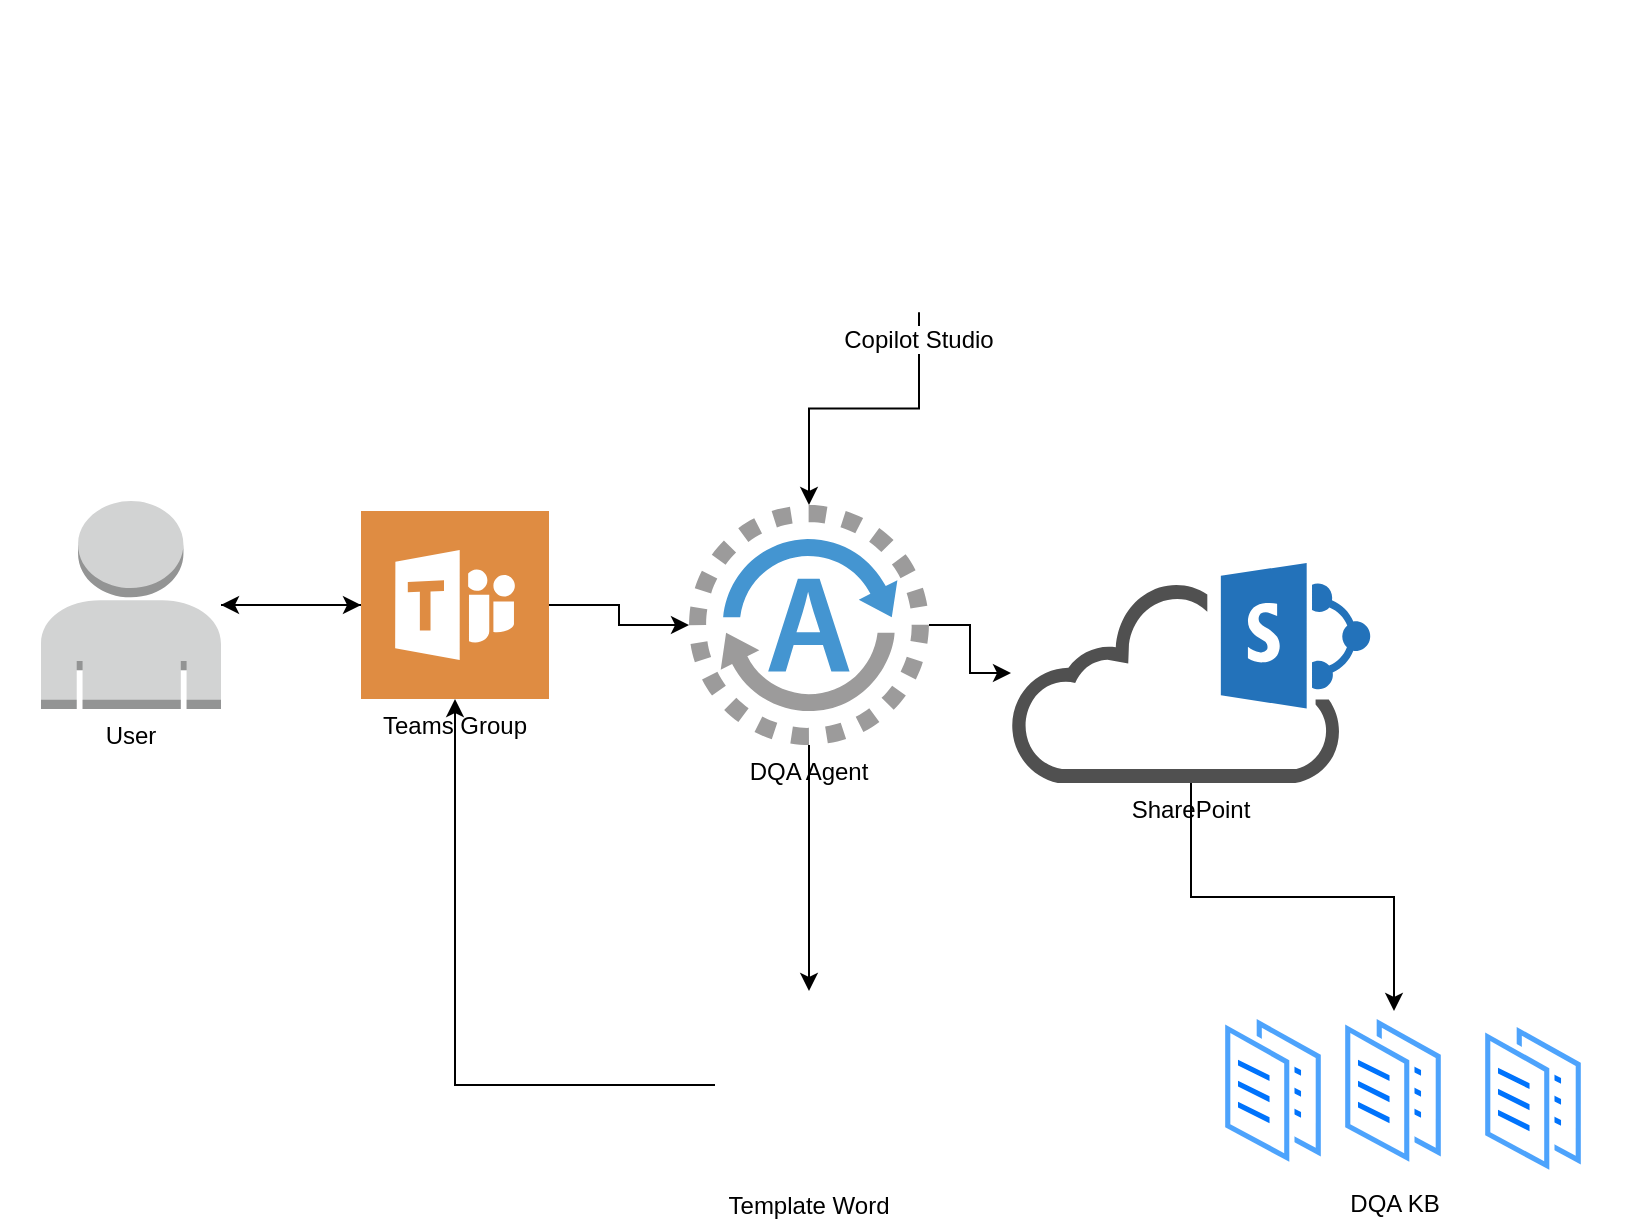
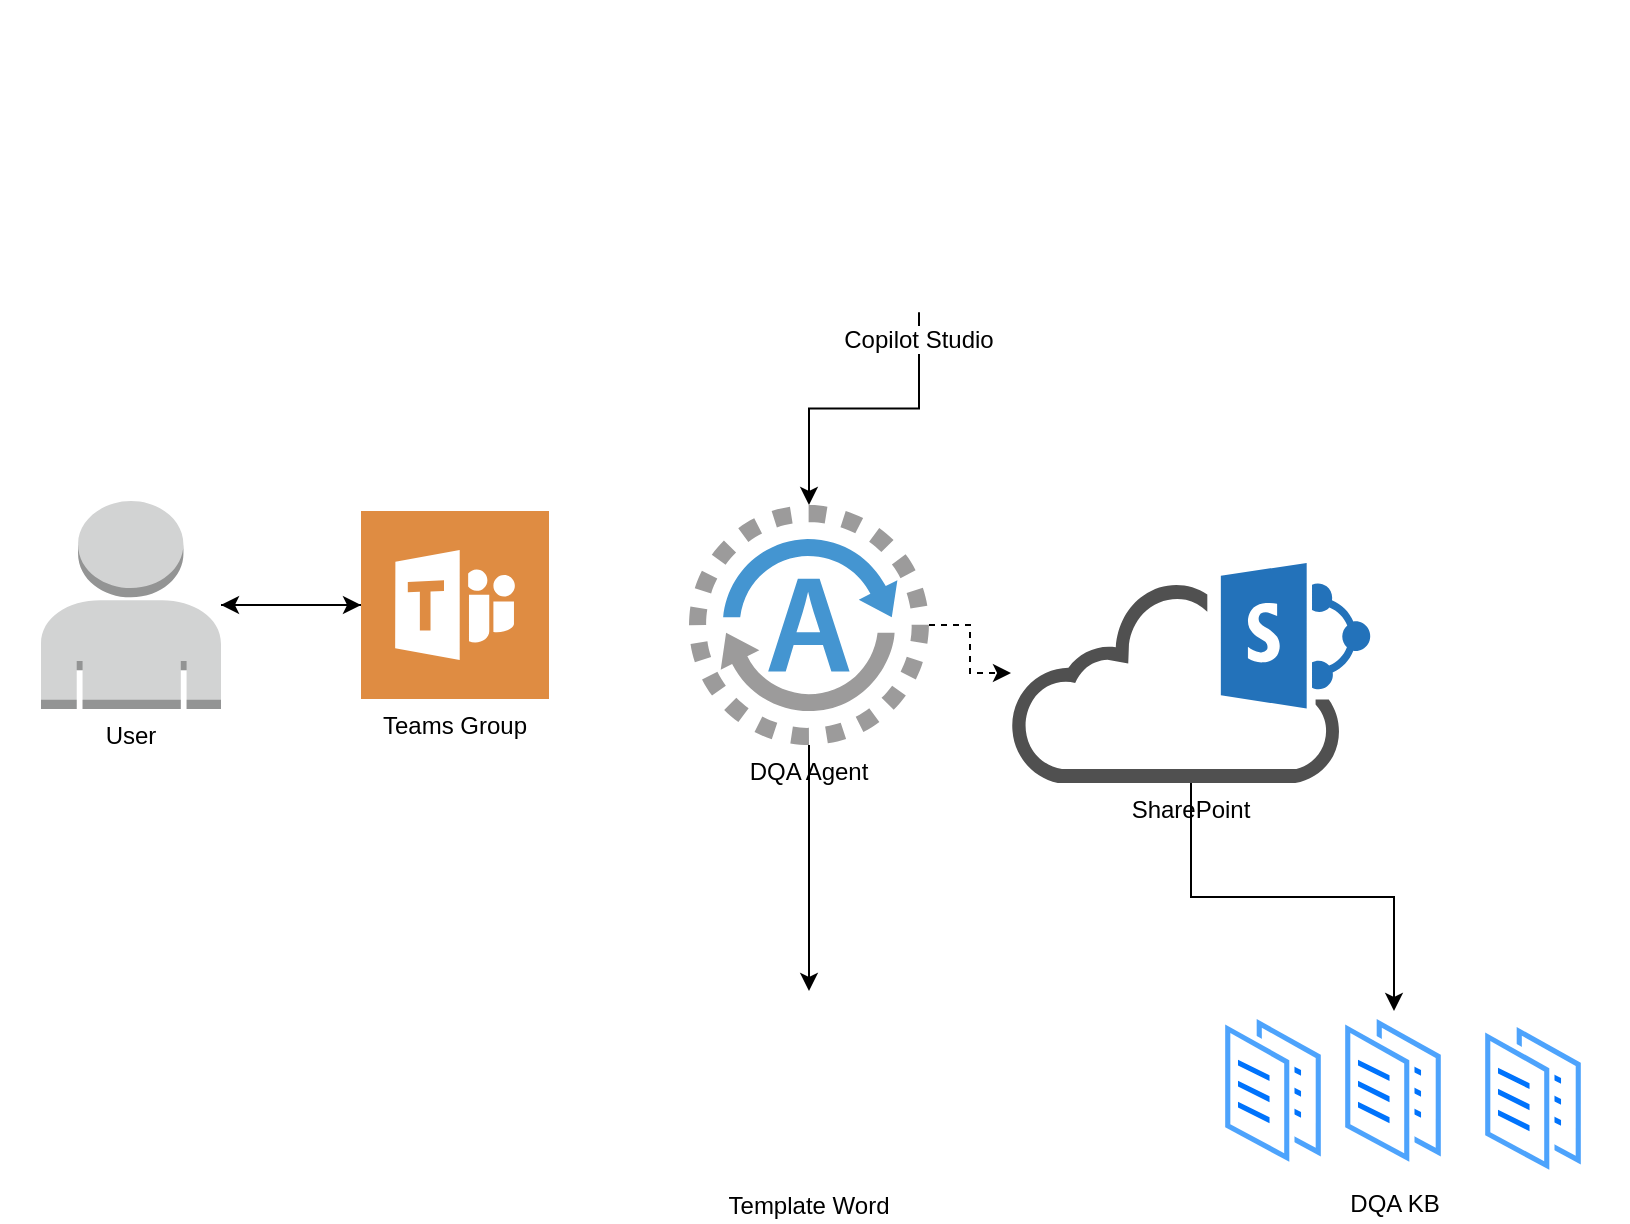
(619, 608) -> none
(970, 644) -> (970, 644)
(455, 1029) -> none
